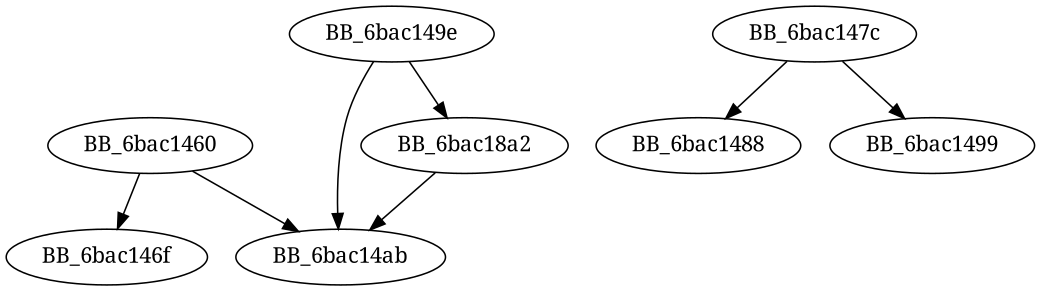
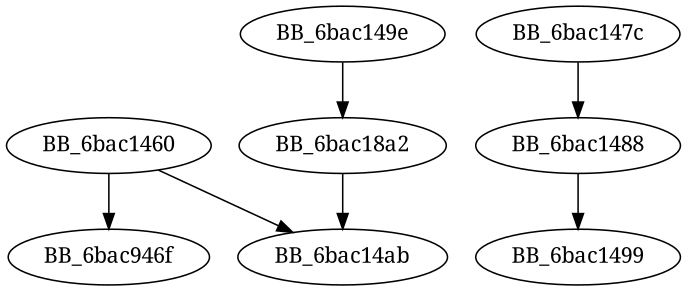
(868, 85) -> (578, 194)
(343, 134) -> none
(107, 257) -> (109, 257)
